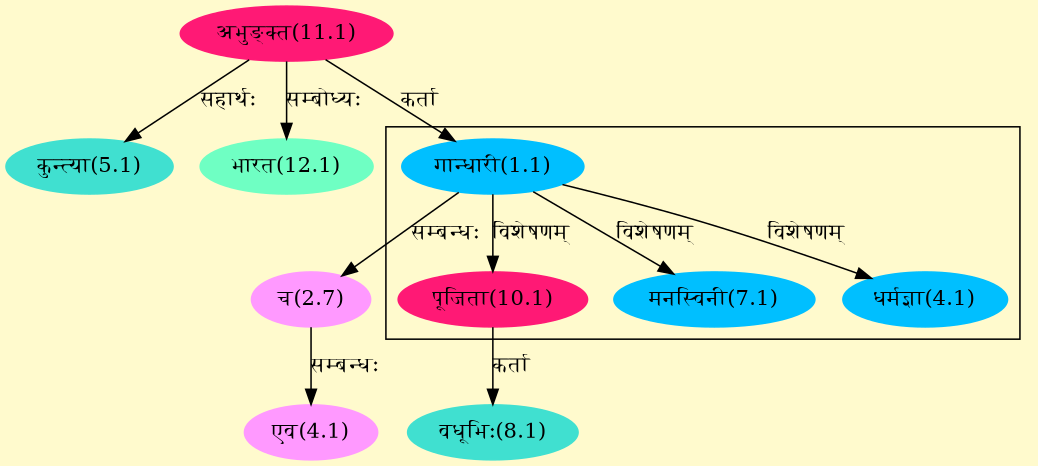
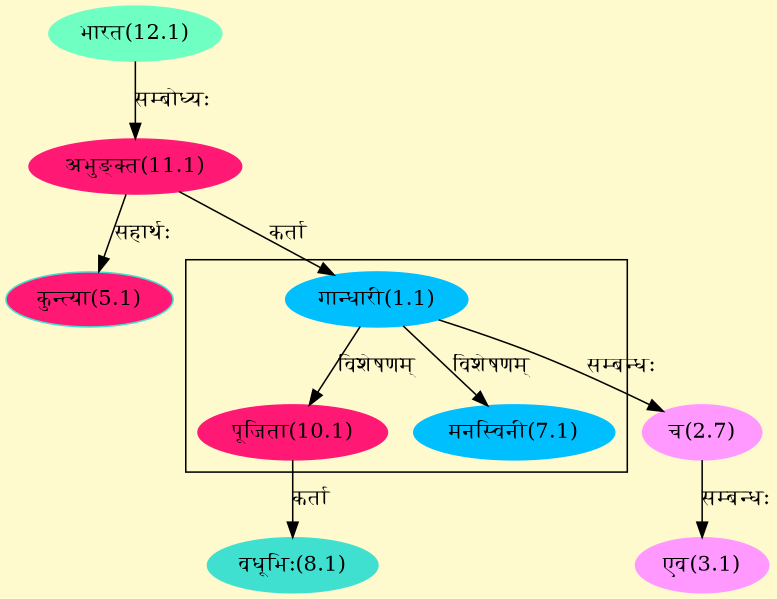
(287, 92) -> (135, 92)
(90, 167) -> (90, 299)
(925, 299) -> none
(311, 432) -> (702, 565)
